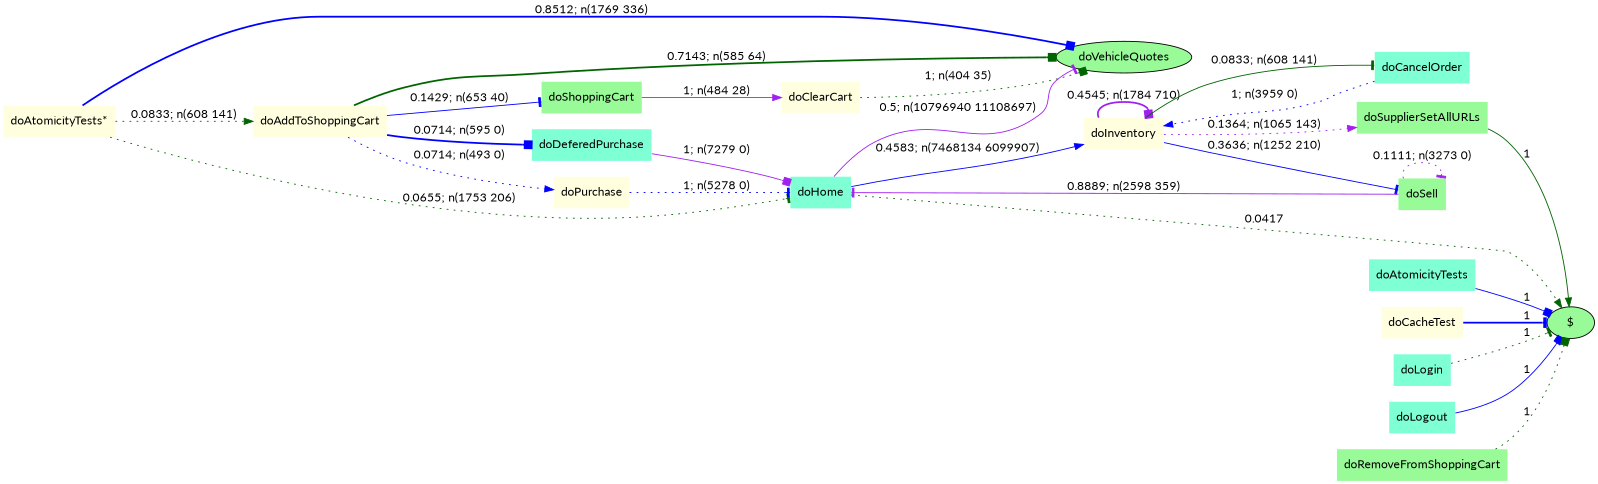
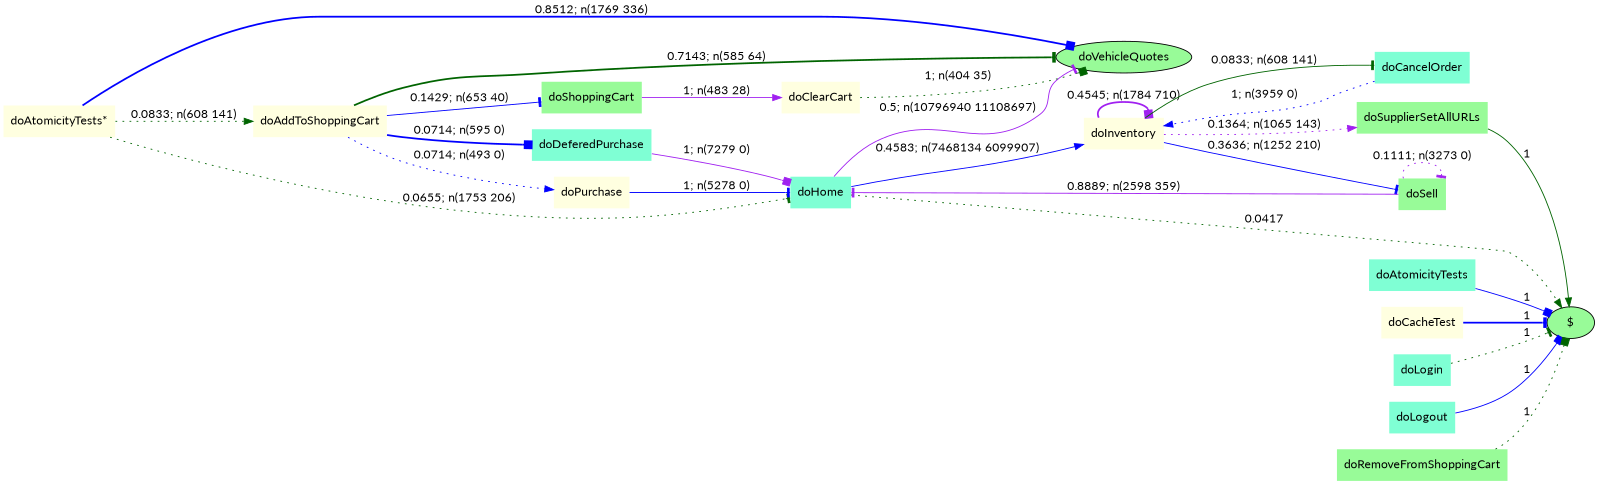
(698, 65) -> (700, 65)
(717, 91) -> (717, 91)
(708, 193) -> (708, 193)
